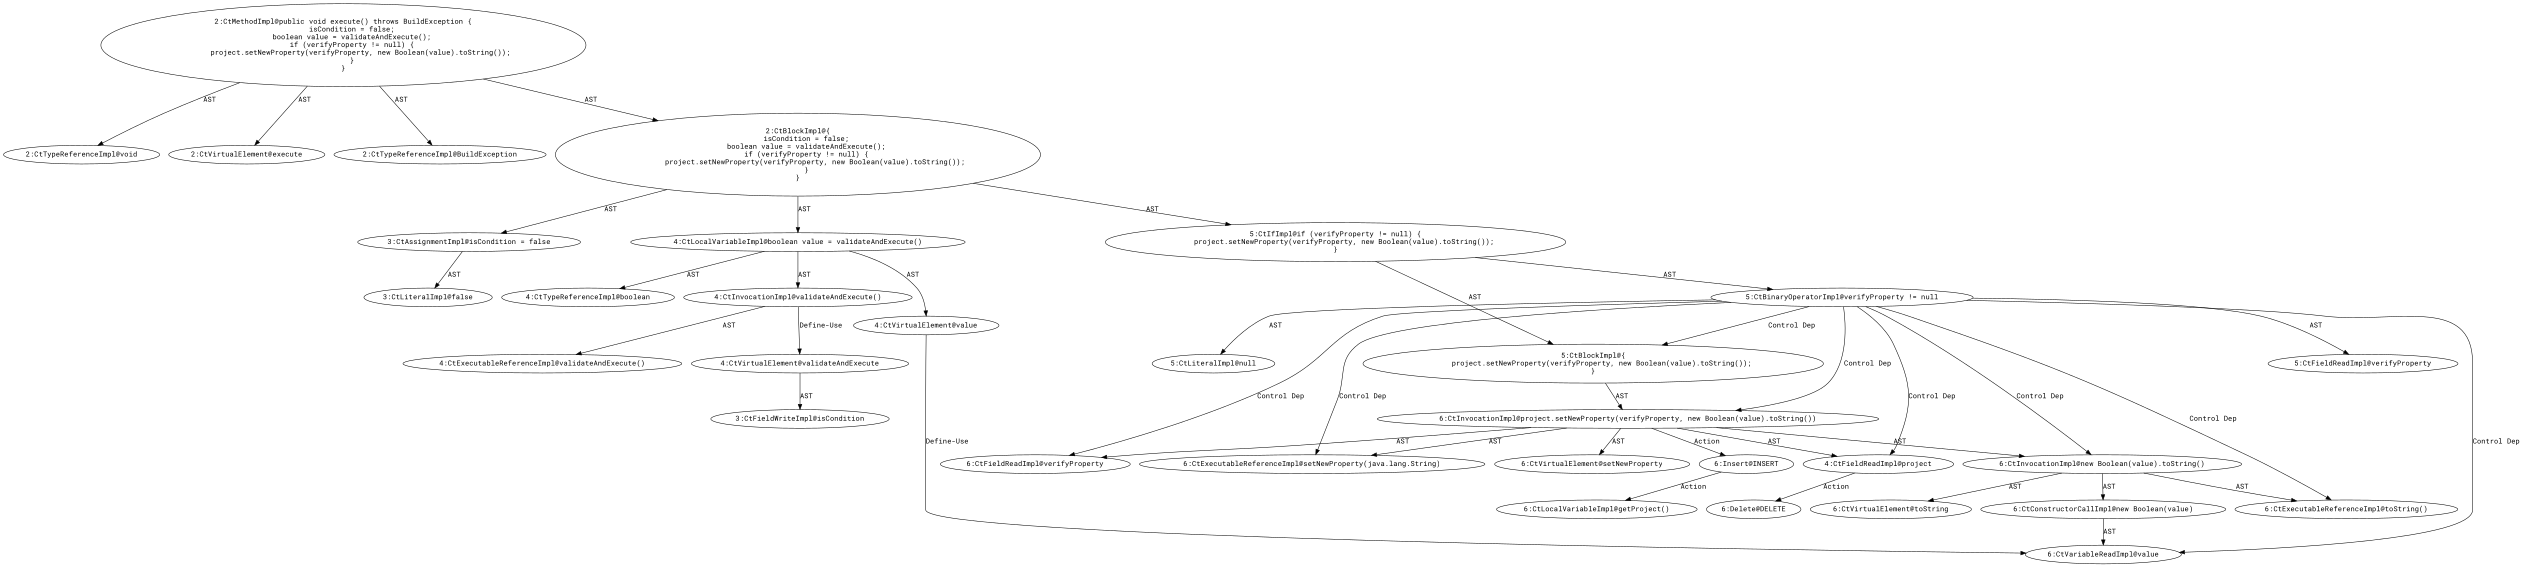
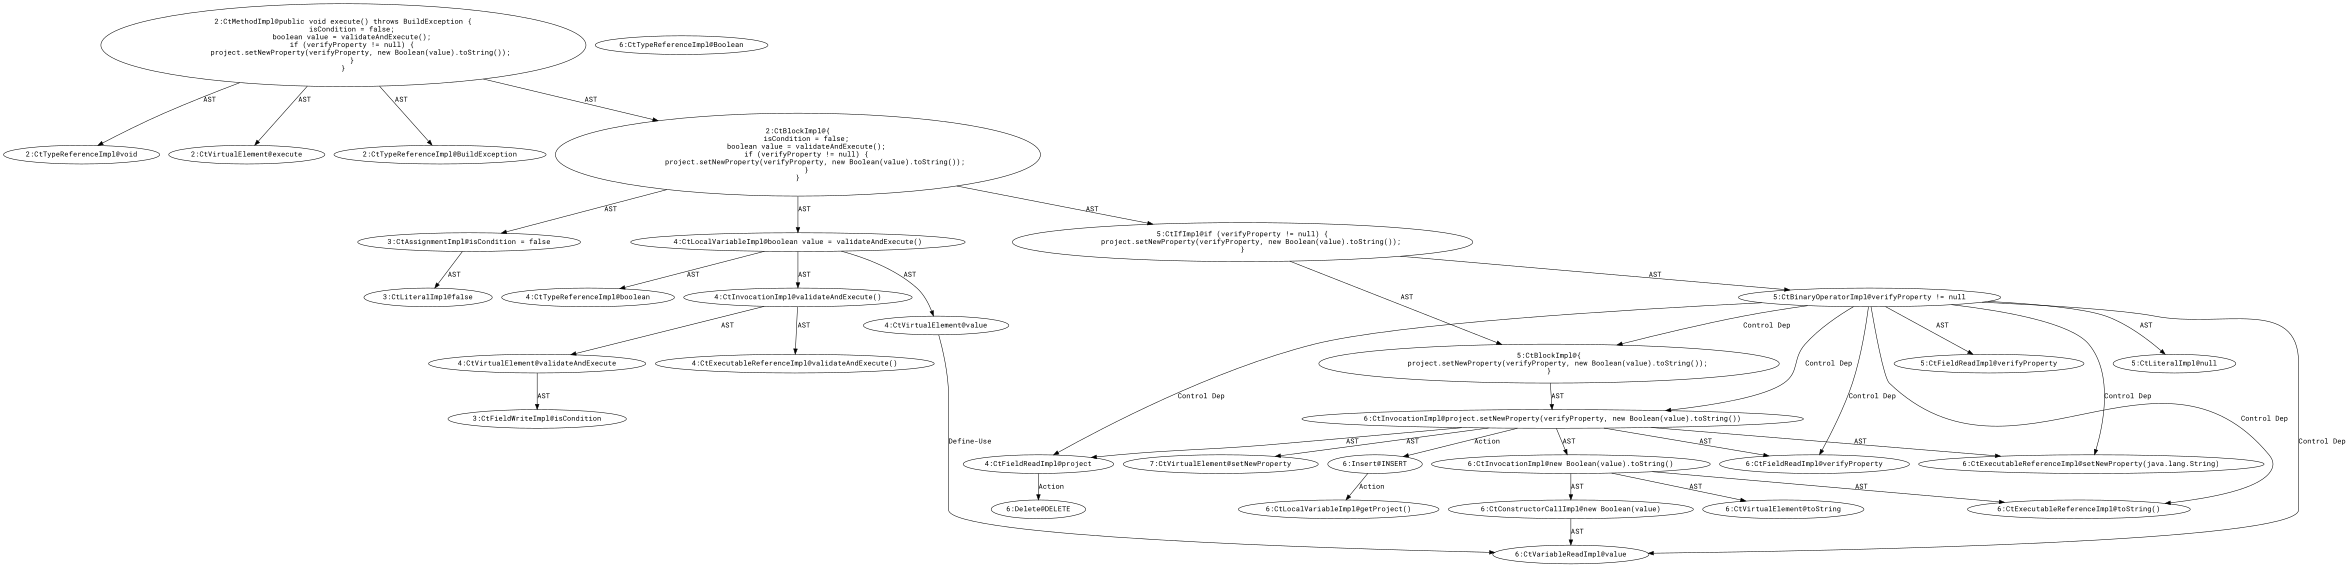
none -> (682, 45)
(821, 325) -> (728, 325)
(1980, 374) -> none
(1592, 464) -> (1221, 464)
